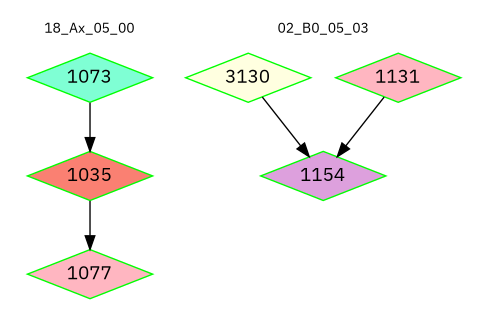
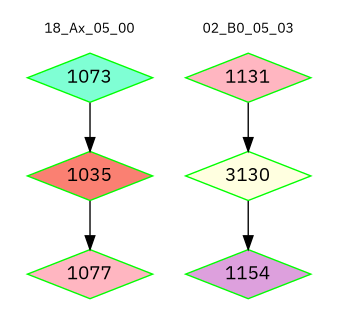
(365, 121) -> (248, 120)
